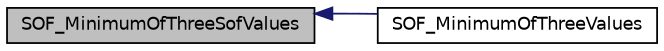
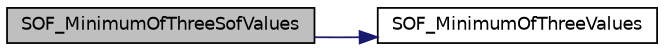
(355, 14) -> (337, 37)
